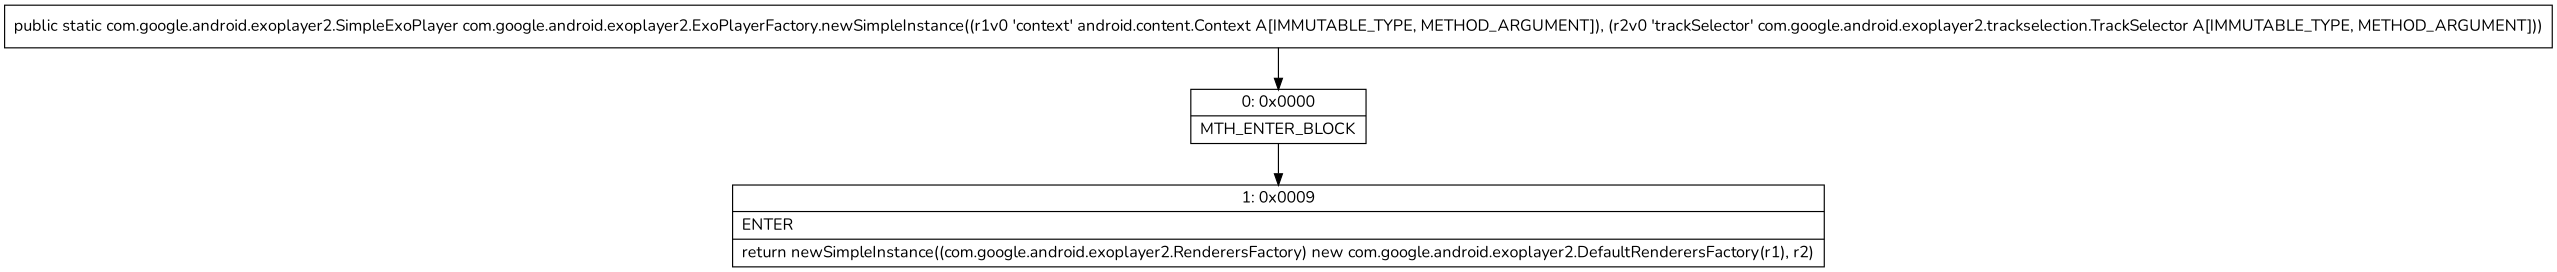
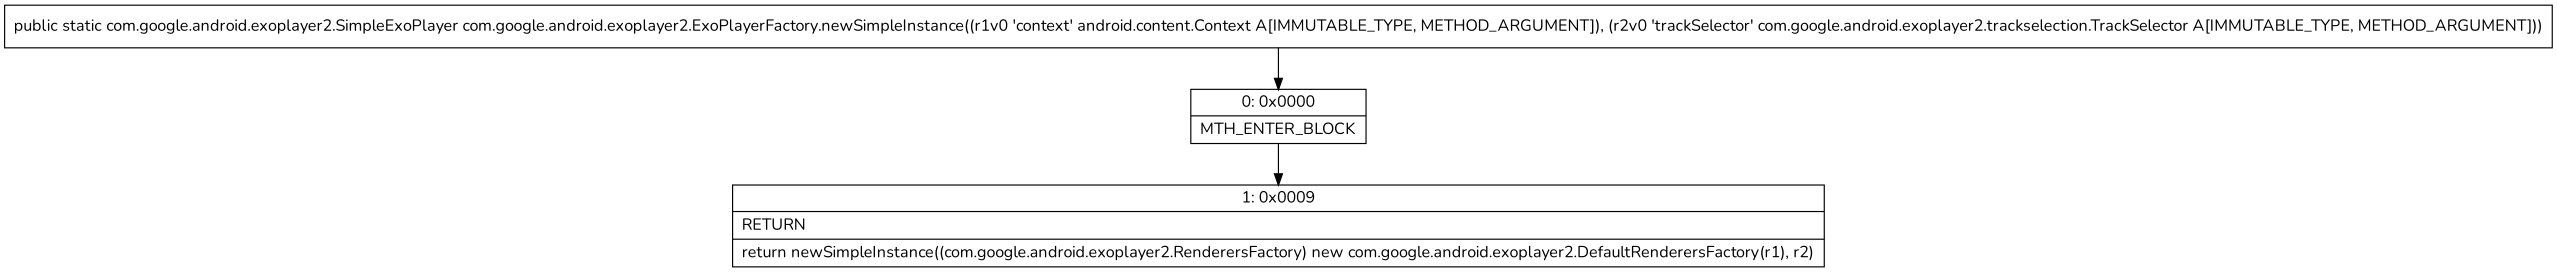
(768, 225) -> (774, 225)
